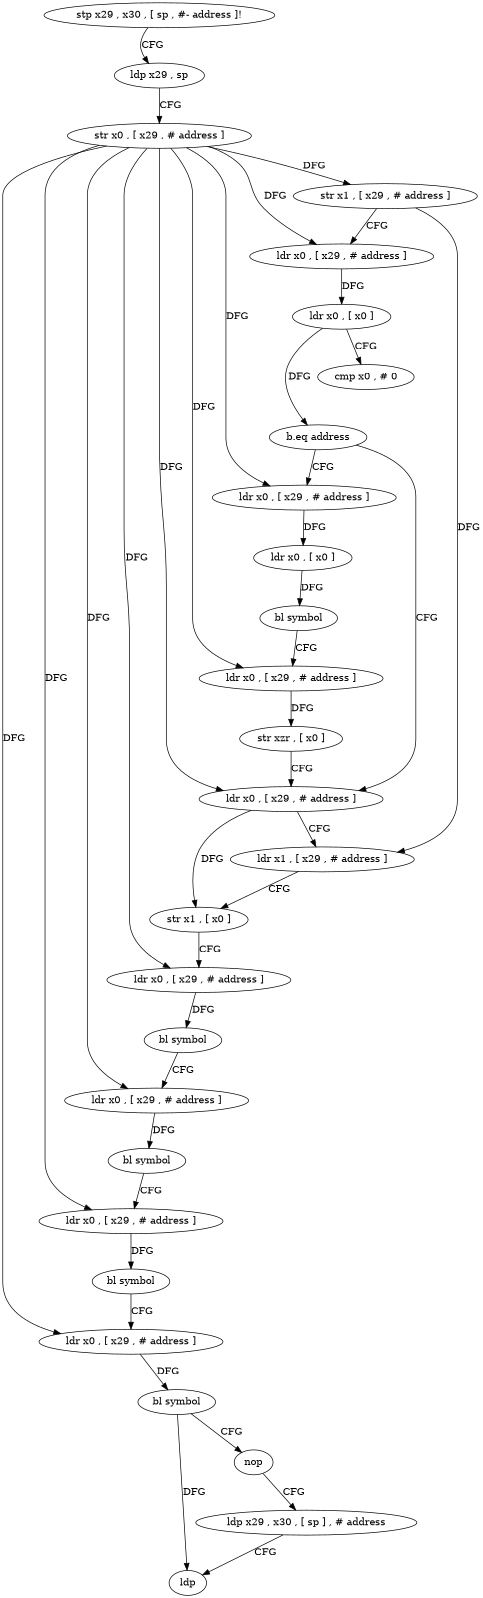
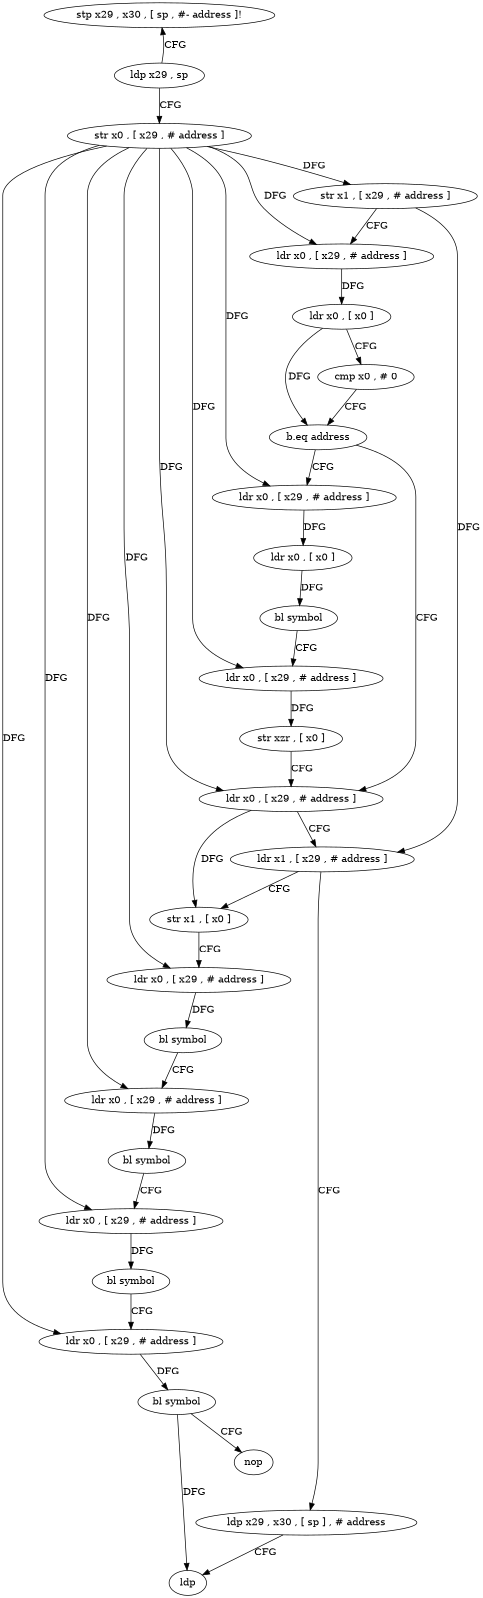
(141, 42) -> (164, 49)
none -> (344, 404)
(277, 1489) -> (318, 1188)
